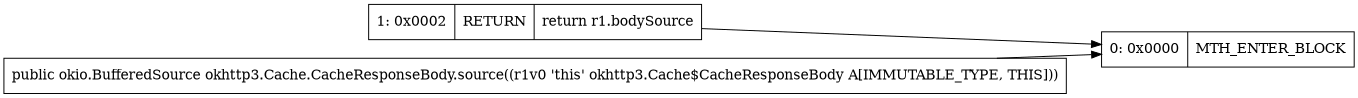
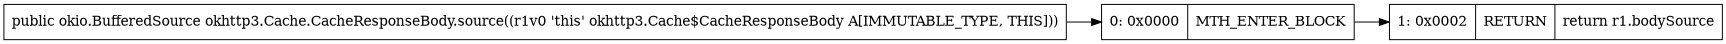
(897, 36) -> (1367, 22)
